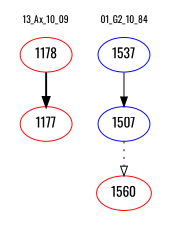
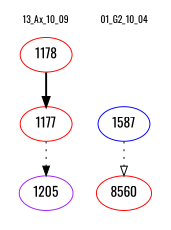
(124, 21) -> (124, 21)
(124, 55) -> none
(124, 124) -> (124, 124)
none -> (46, 193)
(124, 193) -> (124, 193)
